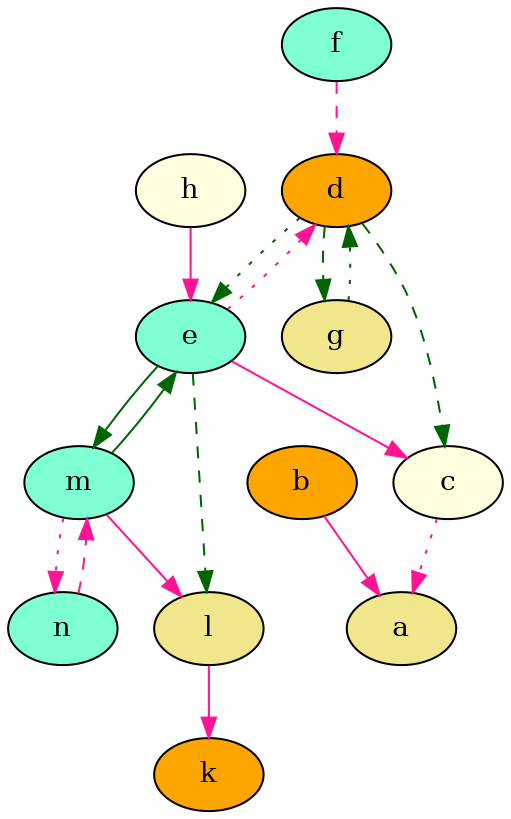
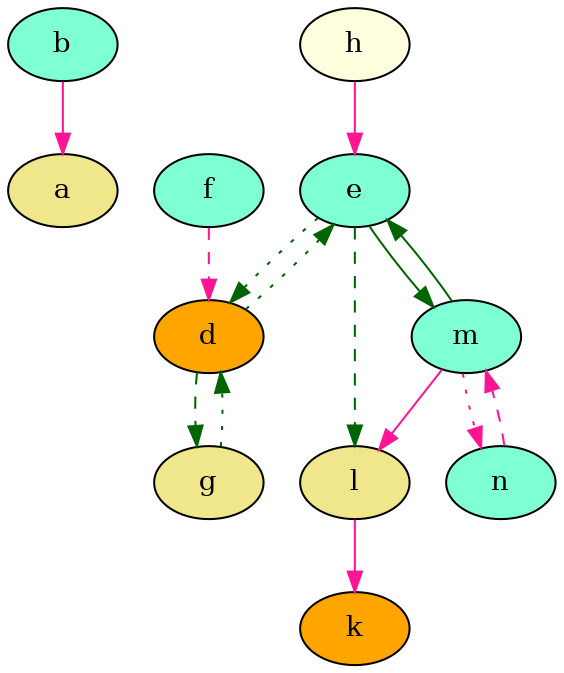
(265, 275) -> (281, 252)
(302, 483) -> (63, 45)
(448, 483) -> none
